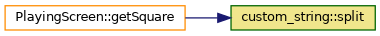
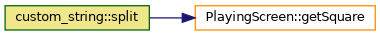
(201, 18) -> (166, 18)
